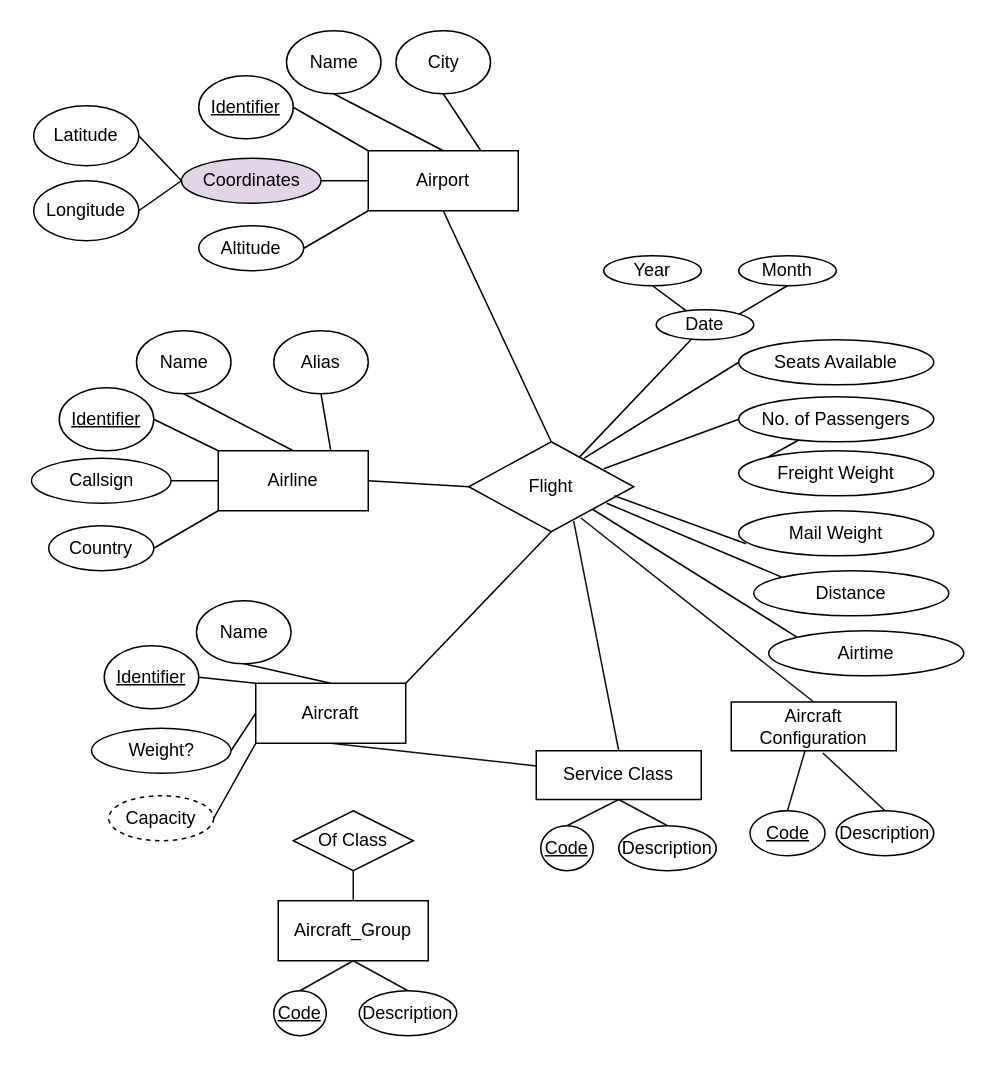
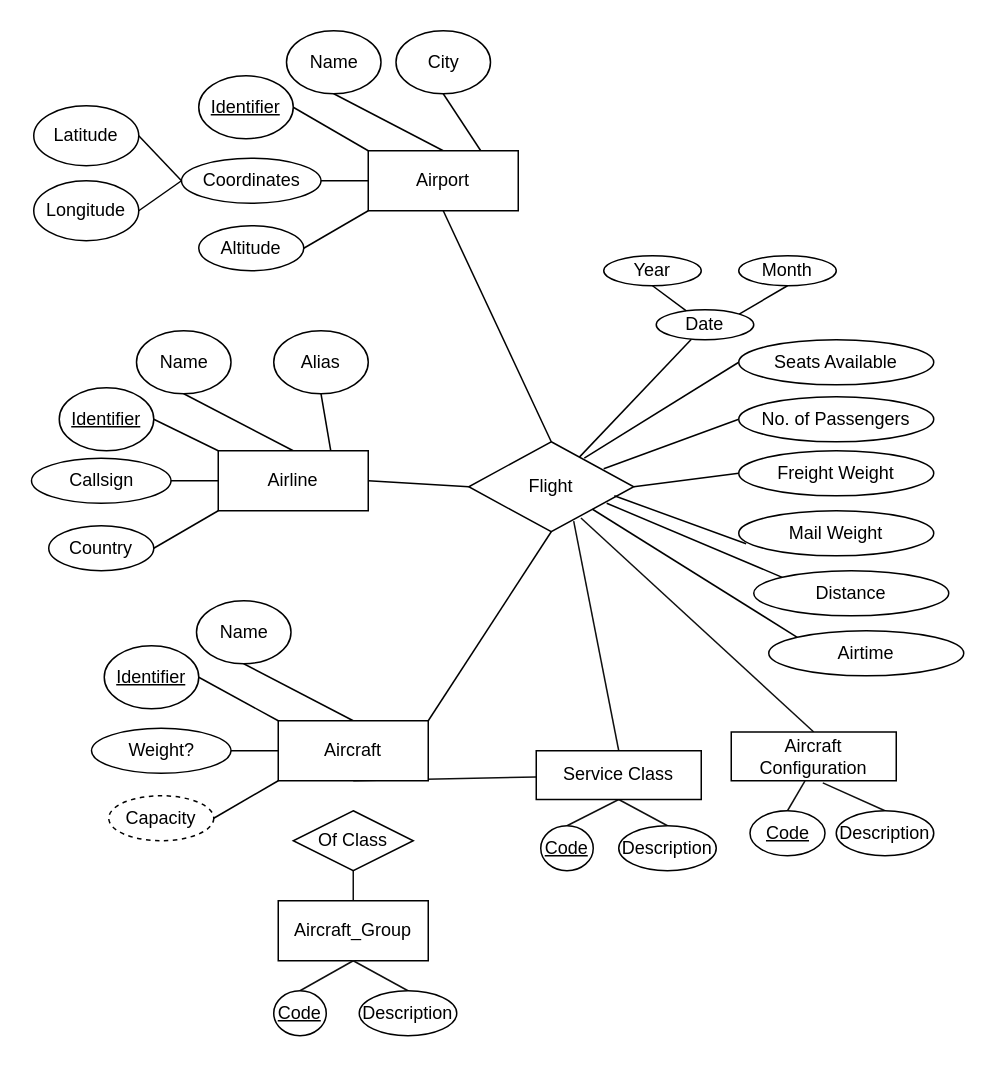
(251, 181) -> (251, 181)
(783, 449) -> (687, 480)
(331, 713) -> (353, 751)
(814, 726) -> (814, 756)
